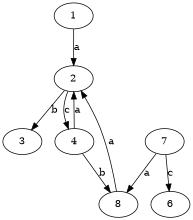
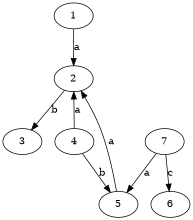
(64, 107) -> none
(118, 204) -> (118, 204)
